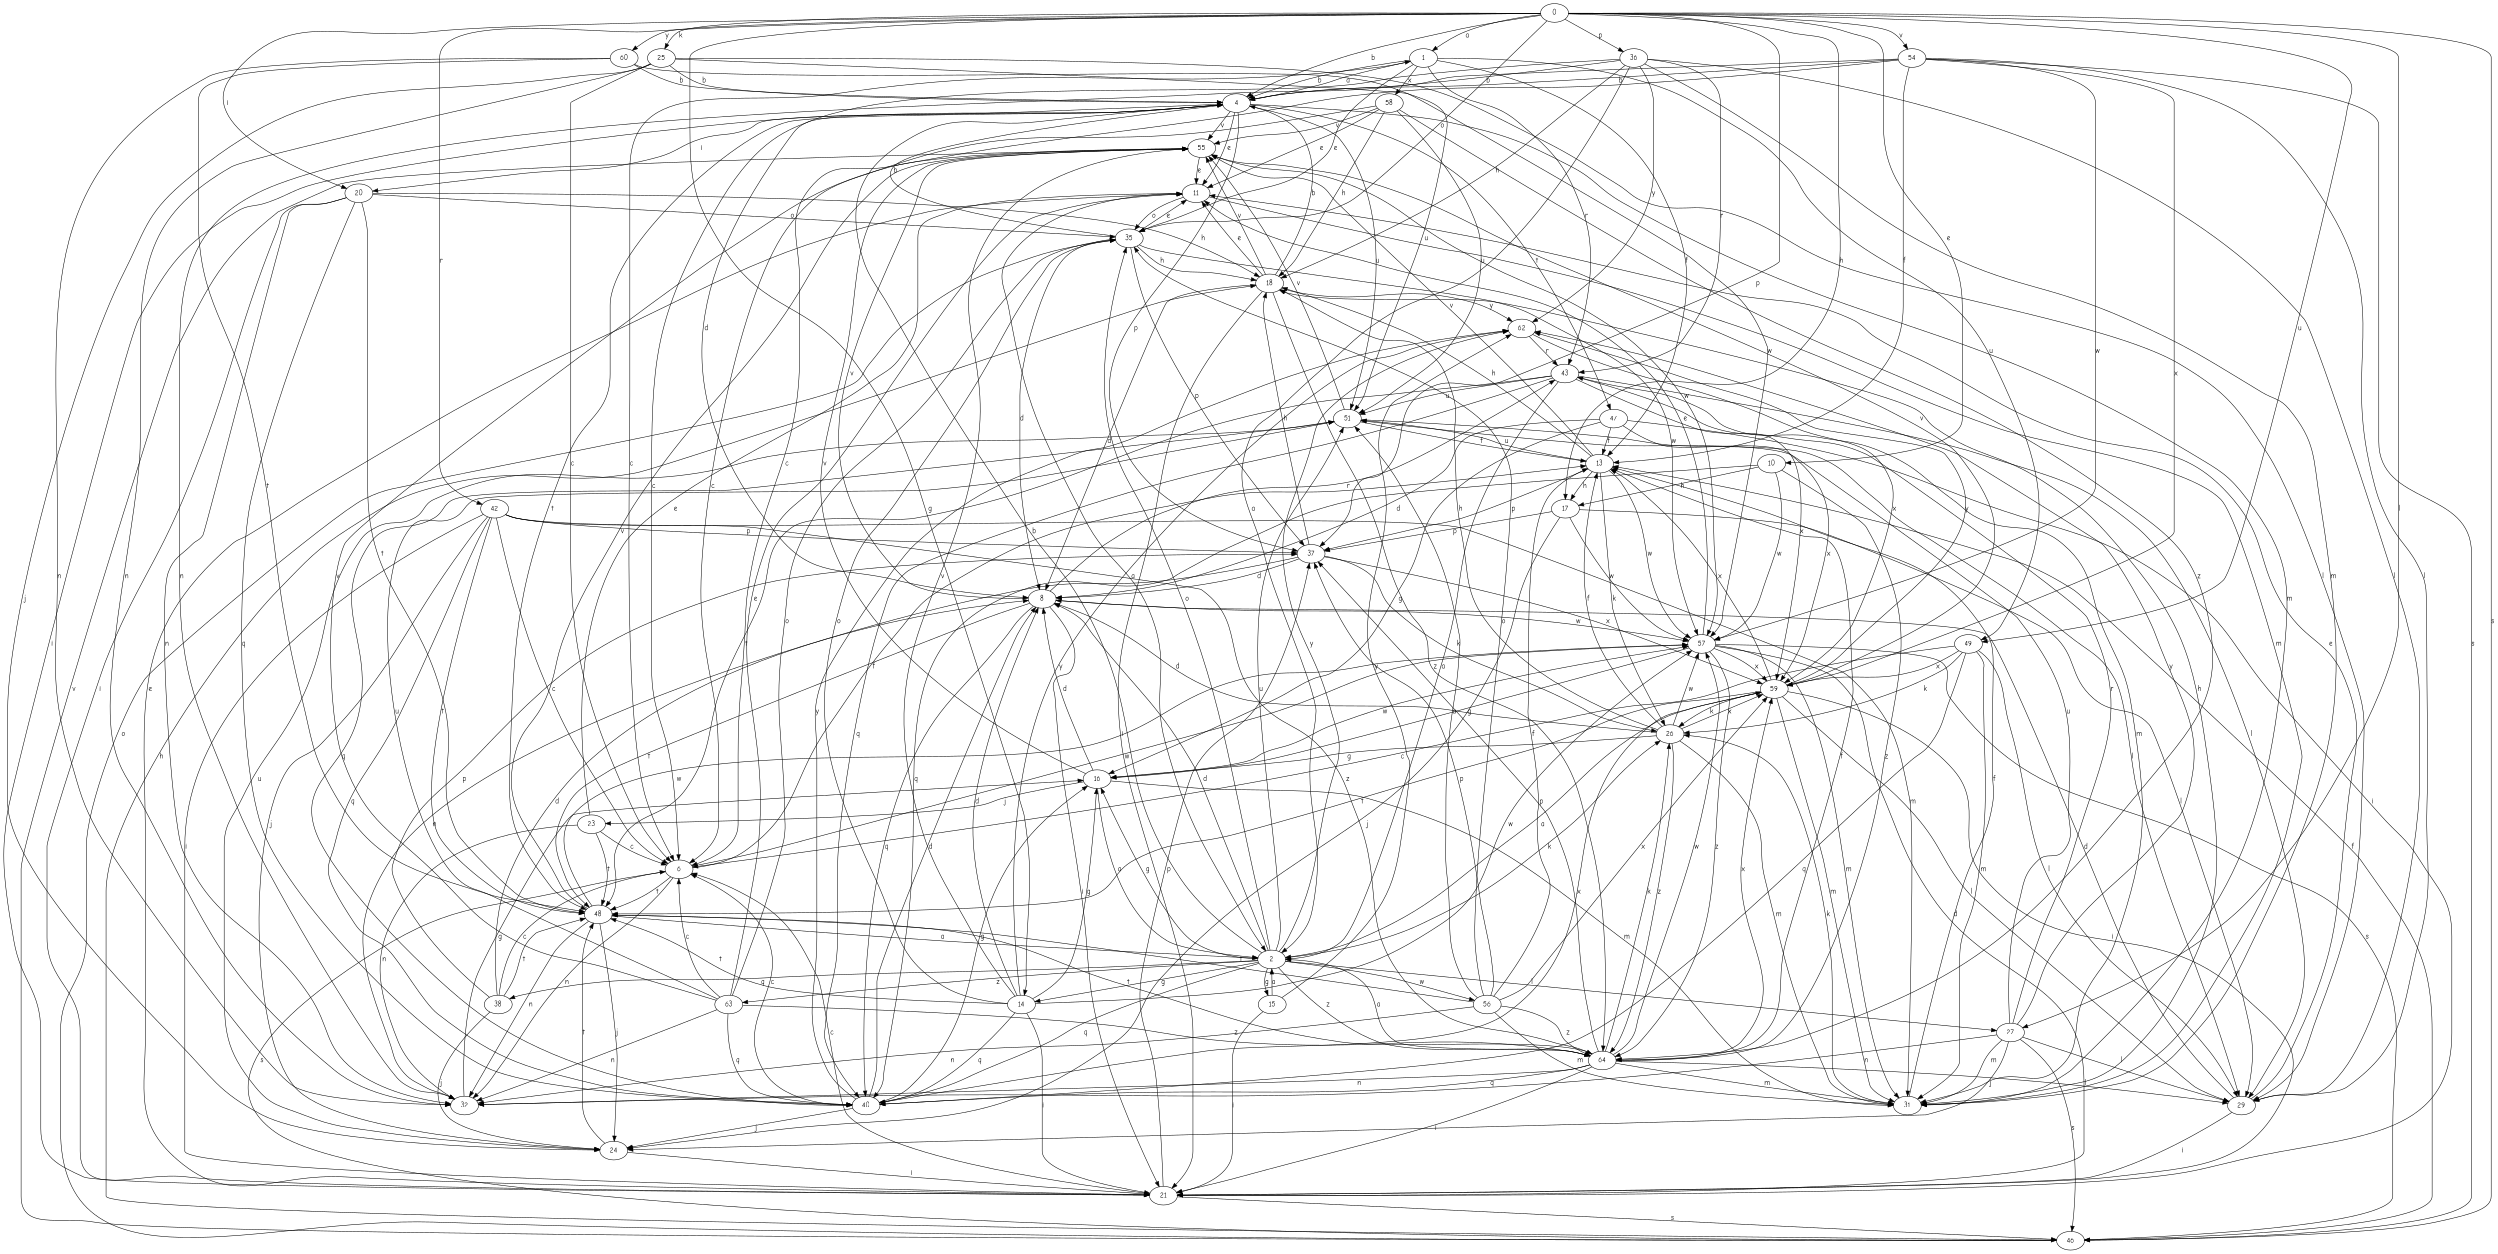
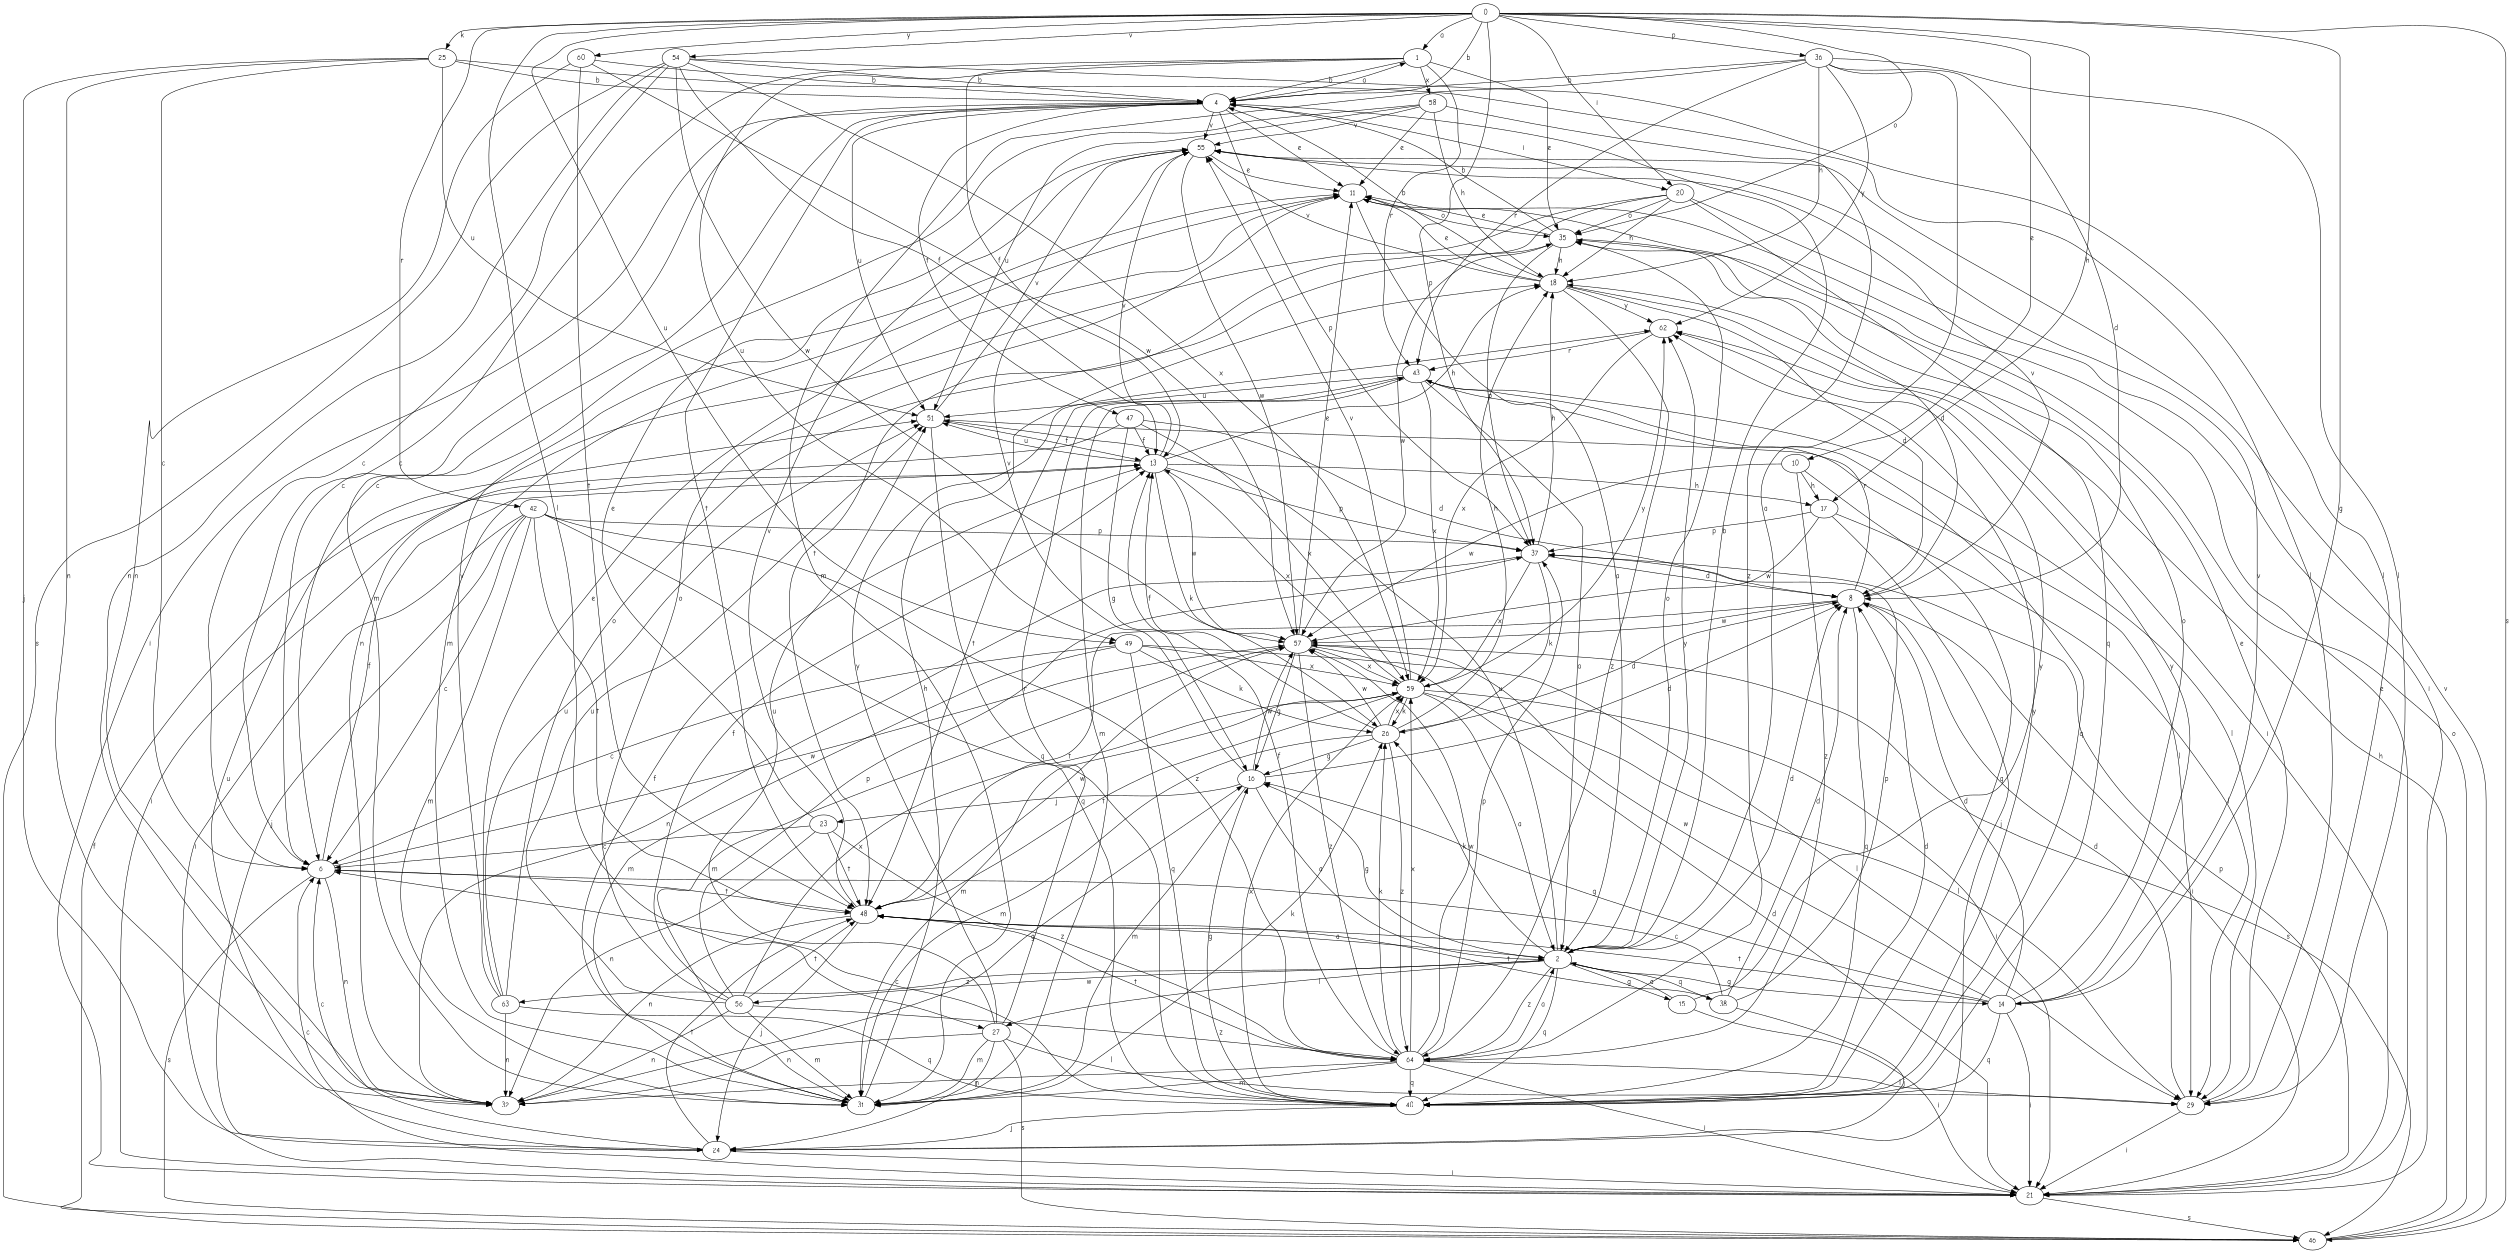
(1510, 512) -> (748, 449)
(687, 946) -> (425, 1109)
(1164, 1033) -> (1107, 959)
